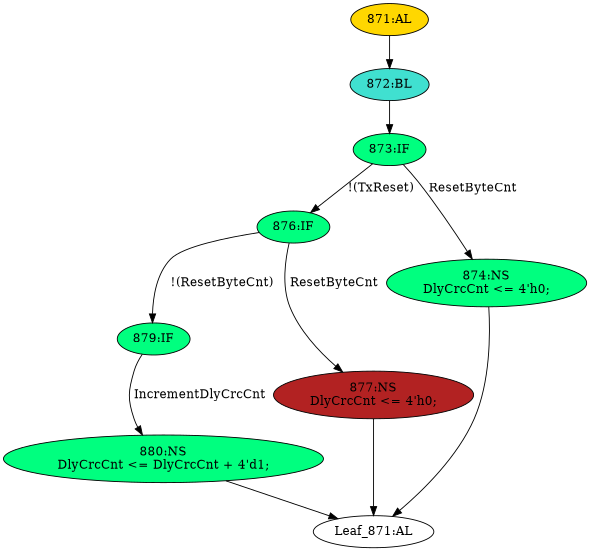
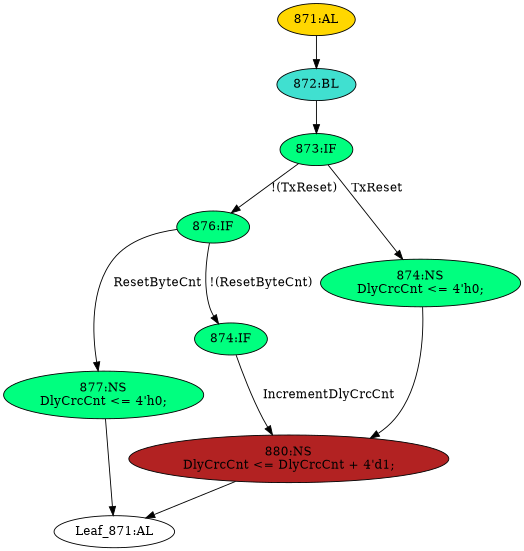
(473, 188) -> (377, 188)
(154, 339) -> (231, 339)
(374, 395) -> (104, 395)
(473, 421) -> (416, 376)
(163, 459) -> (289, 459)
